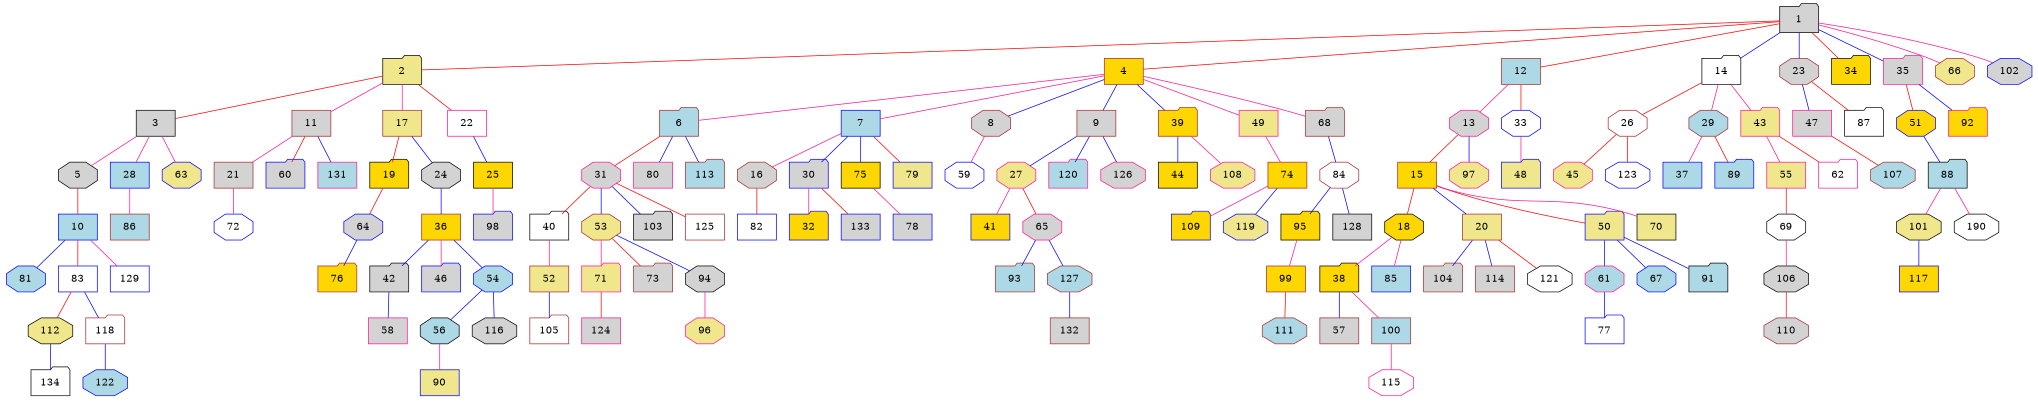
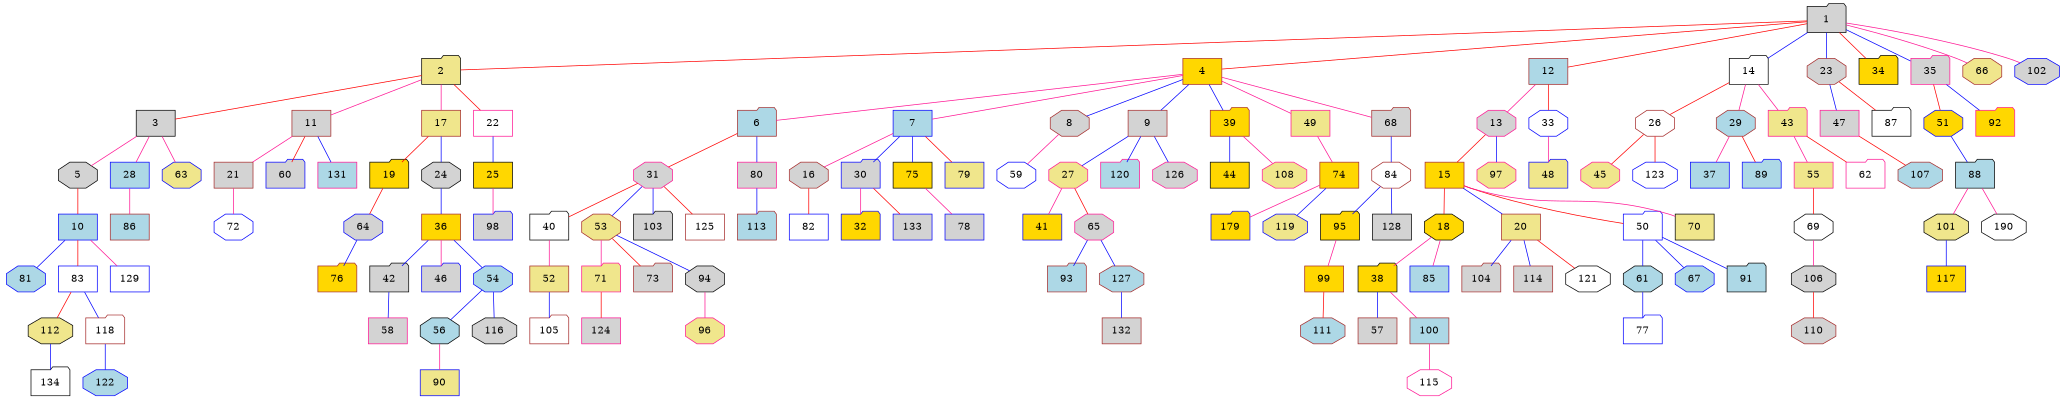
(692, 149) -> (757, 201)
(1191, 227) -> (1230, 227)
(1605, 227) -> (1643, 227)
(1605, 279) -> (1643, 279)
